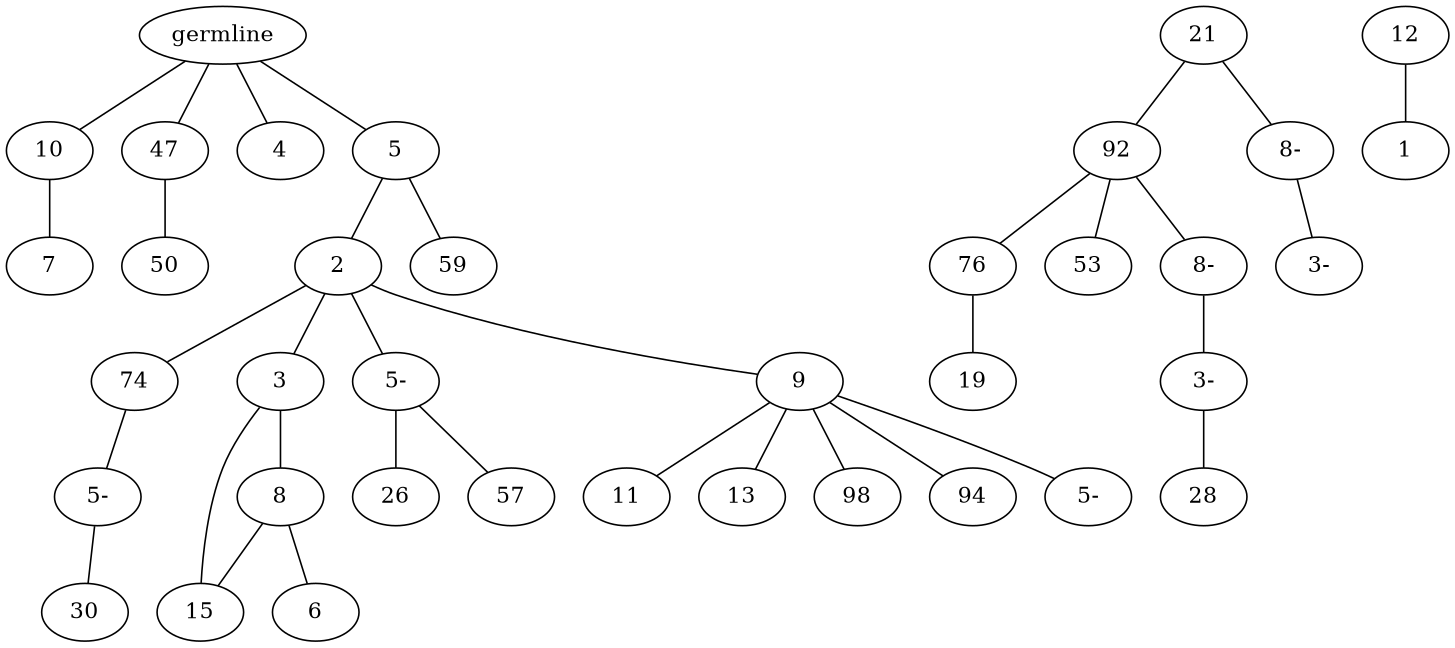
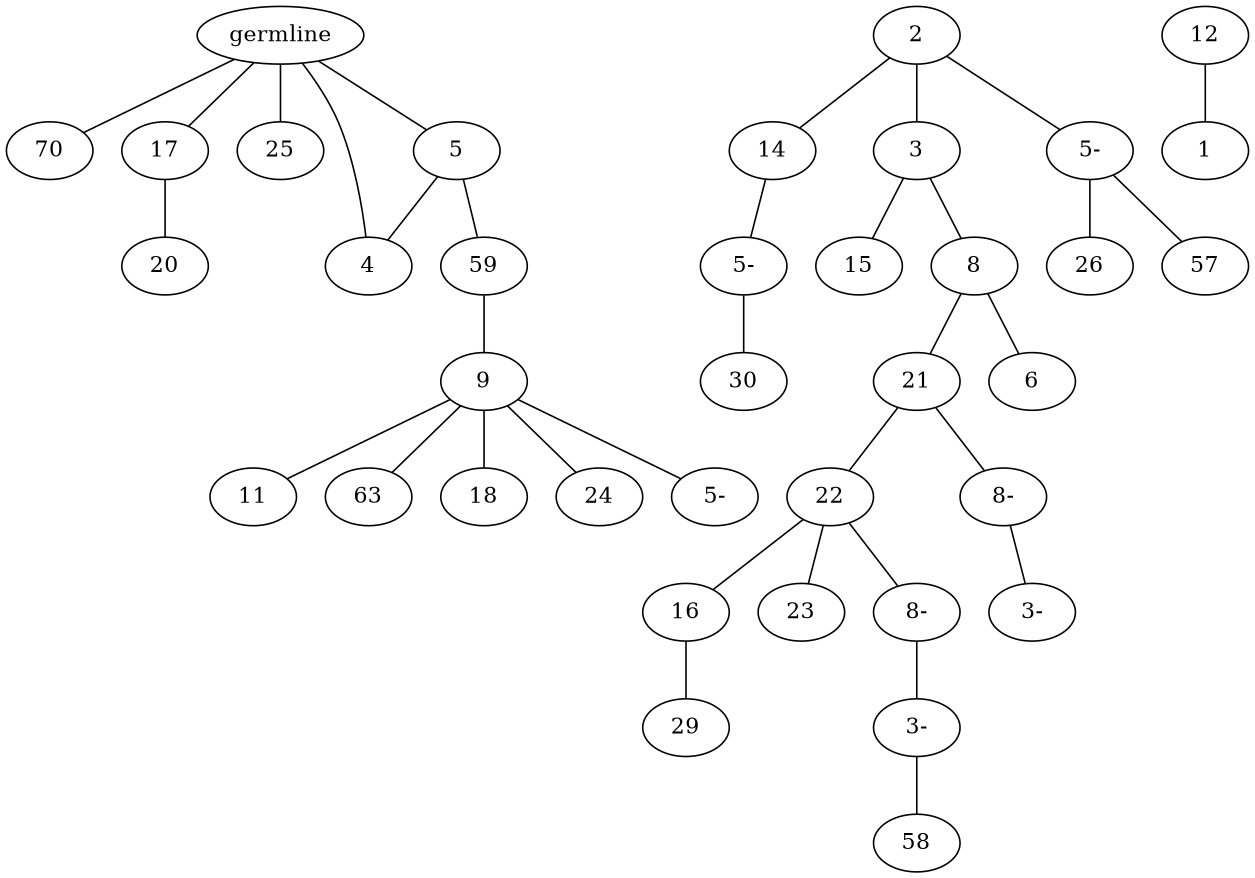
(50, 151) -> (50, 151)
(165, 151) -> (165, 151)
none -> (280, 151)
(1117, 151) -> (830, 497)
(367, 208) -> (413, 208)
(50, 266) -> none
(165, 266) -> (165, 266)
(973, 266) -> (686, 612)
(1088, 266) -> (801, 612)
(562, 339) -> (484, 324)
(135, 381) -> (773, 151)
(973, 381) -> (686, 728)
(742, 497) -> (369, 497)
(857, 497) -> (484, 497)
(973, 497) -> (599, 497)
(1204, 497) -> (917, 843)
(240, 555) -> (946, 324)
